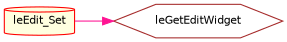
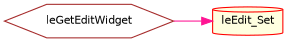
(89, 21) -> (188, 21)
